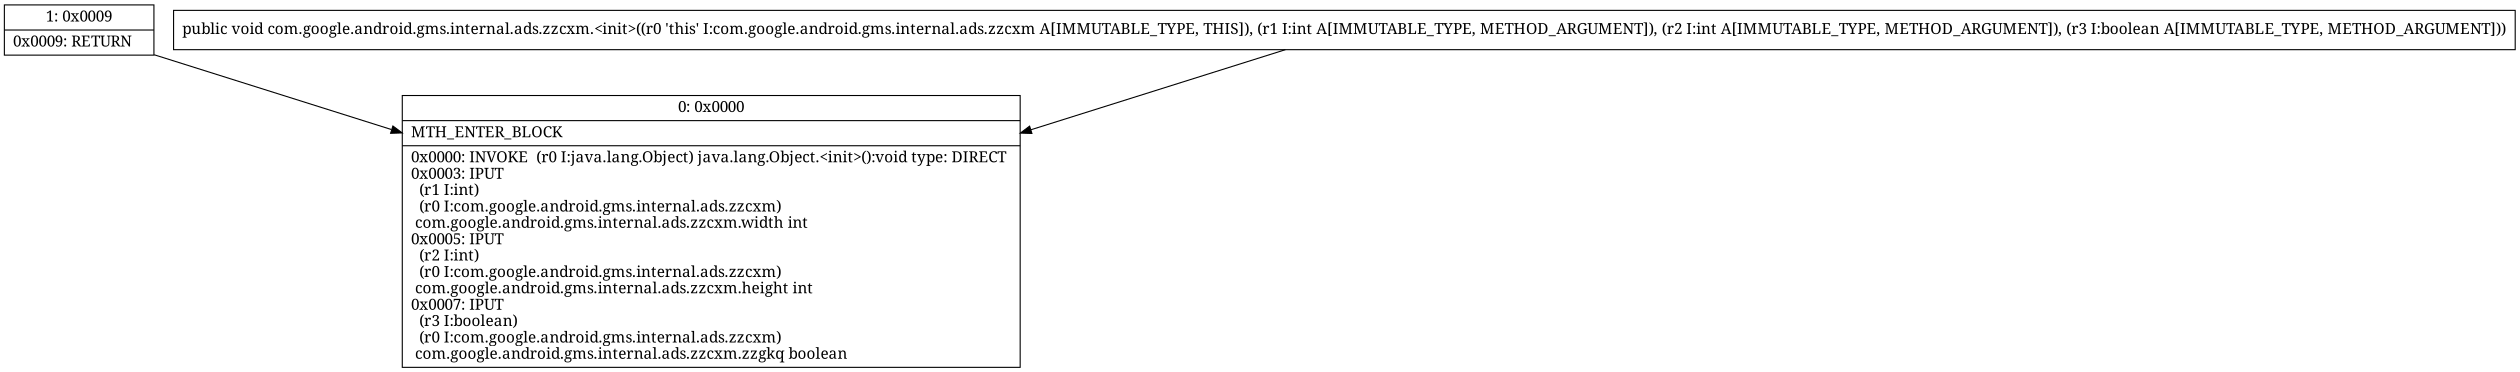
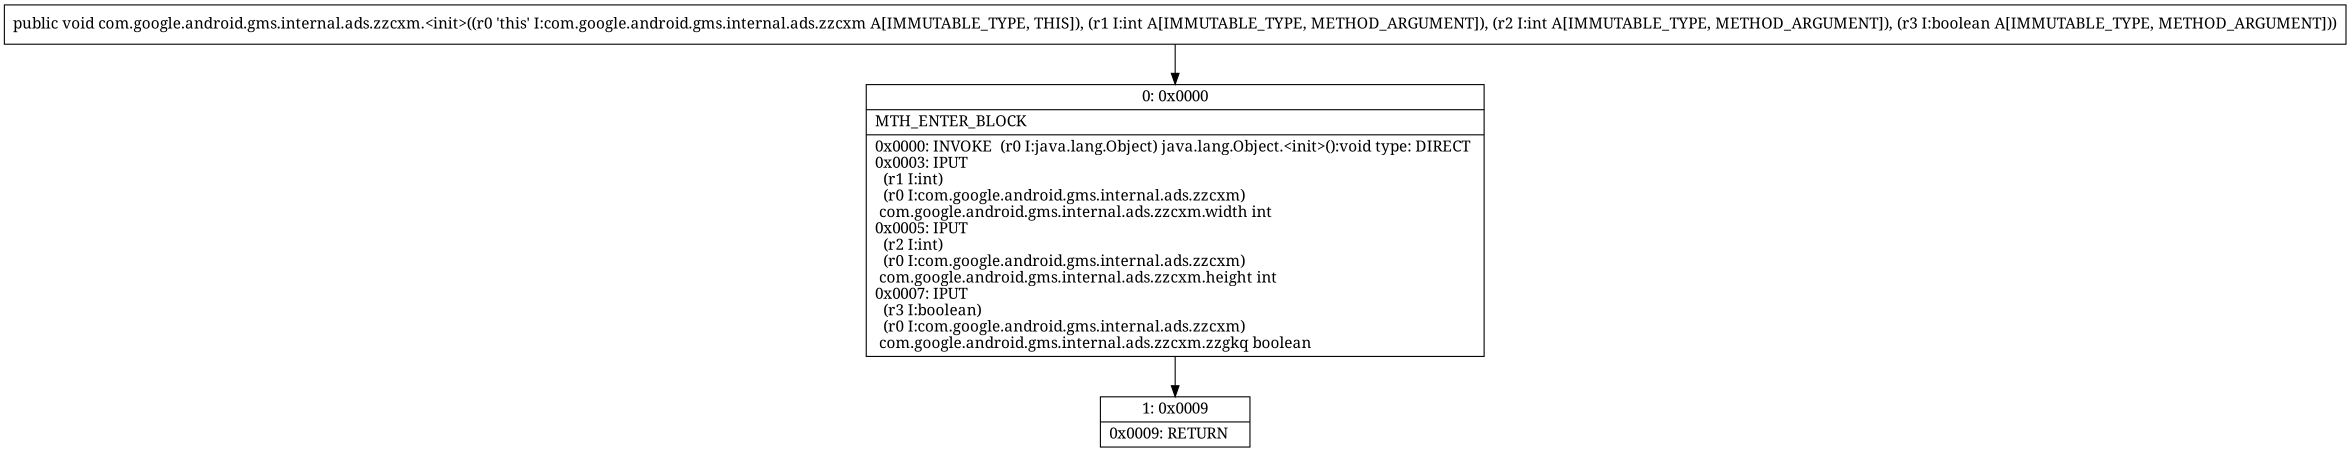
(273, 92) -> (1175, 371)
